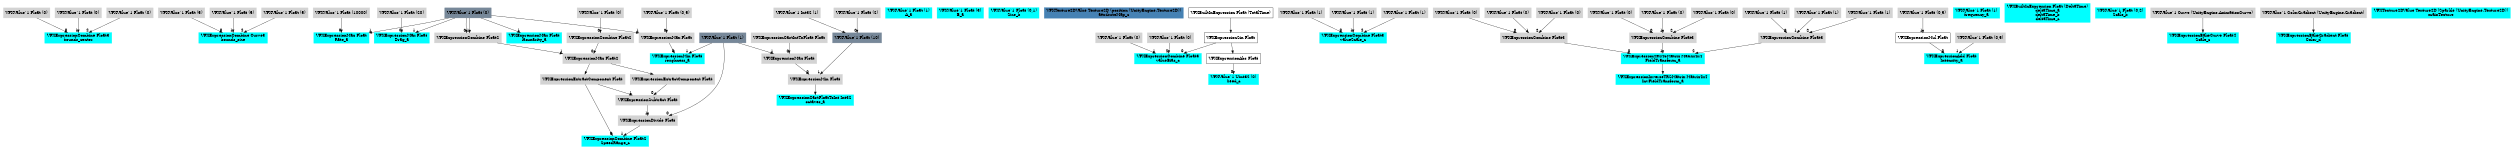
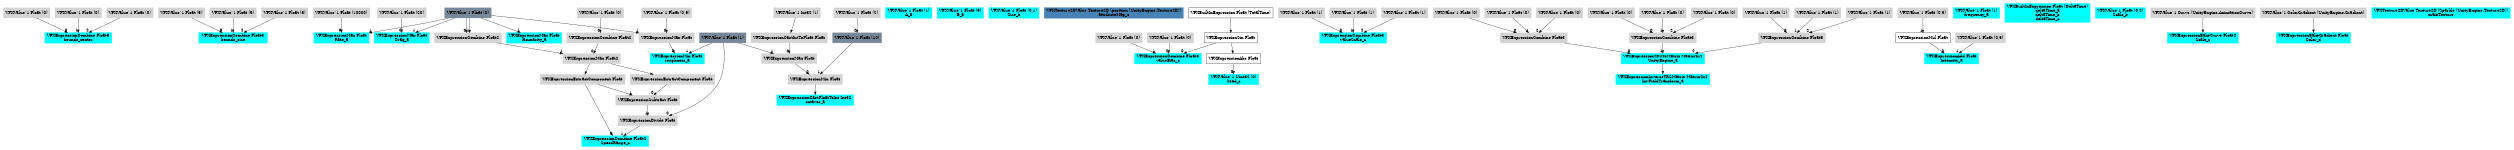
(826, 25) -> (794, 24)
(233, 38) -> (233, 38)
(1663, 59) -> (1663, 59)
